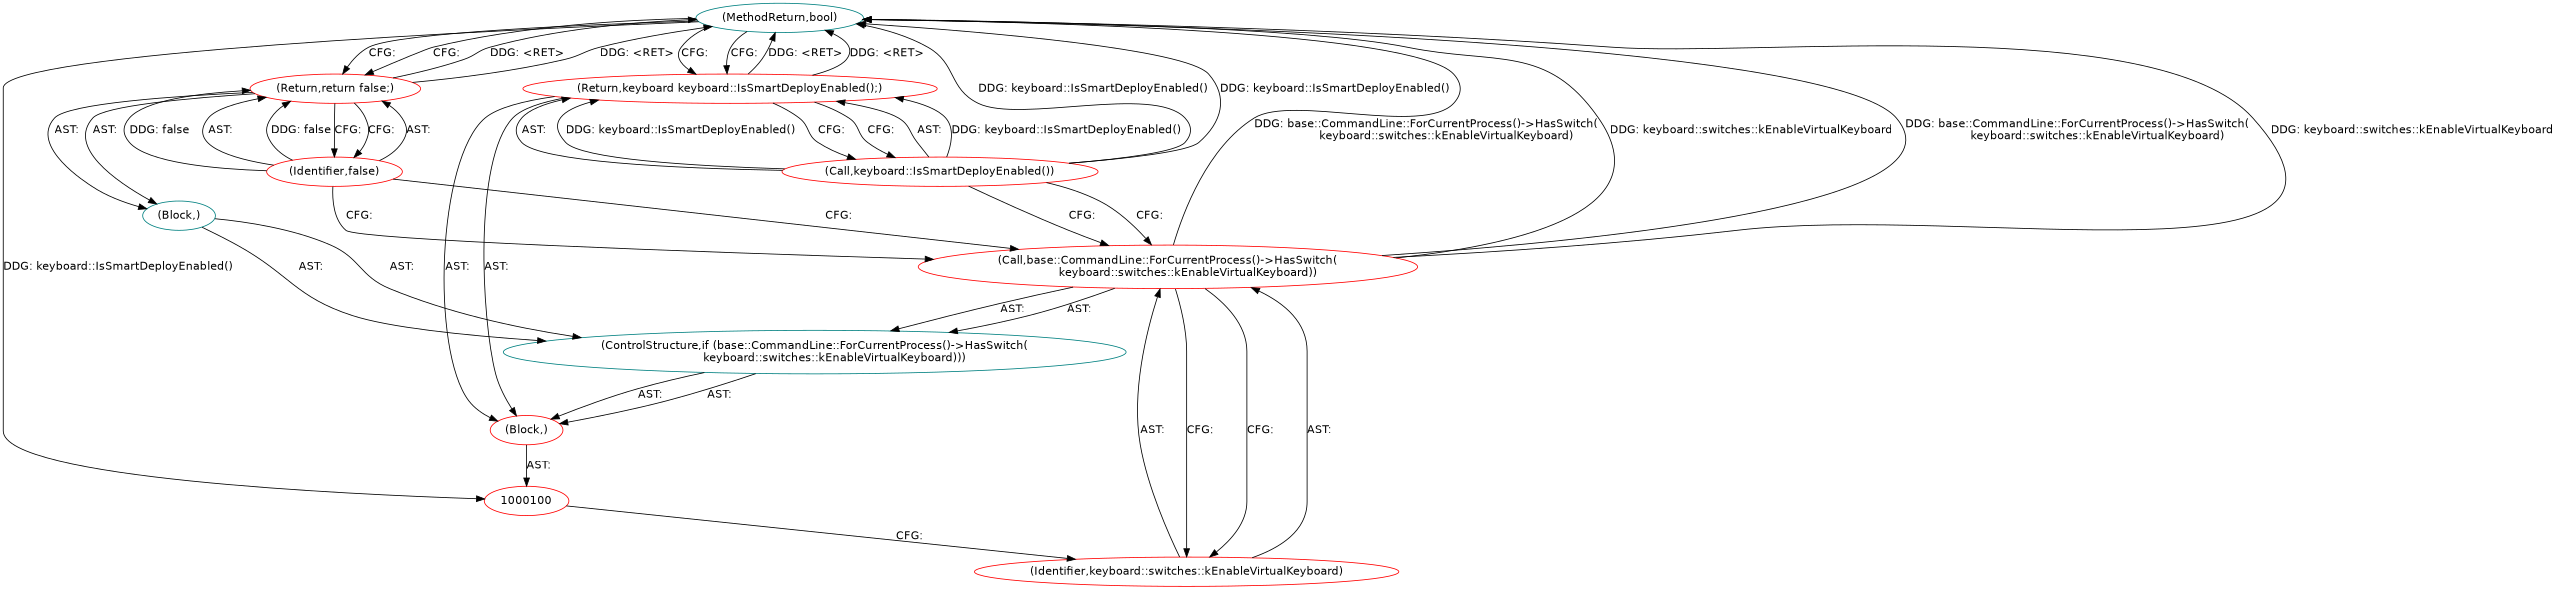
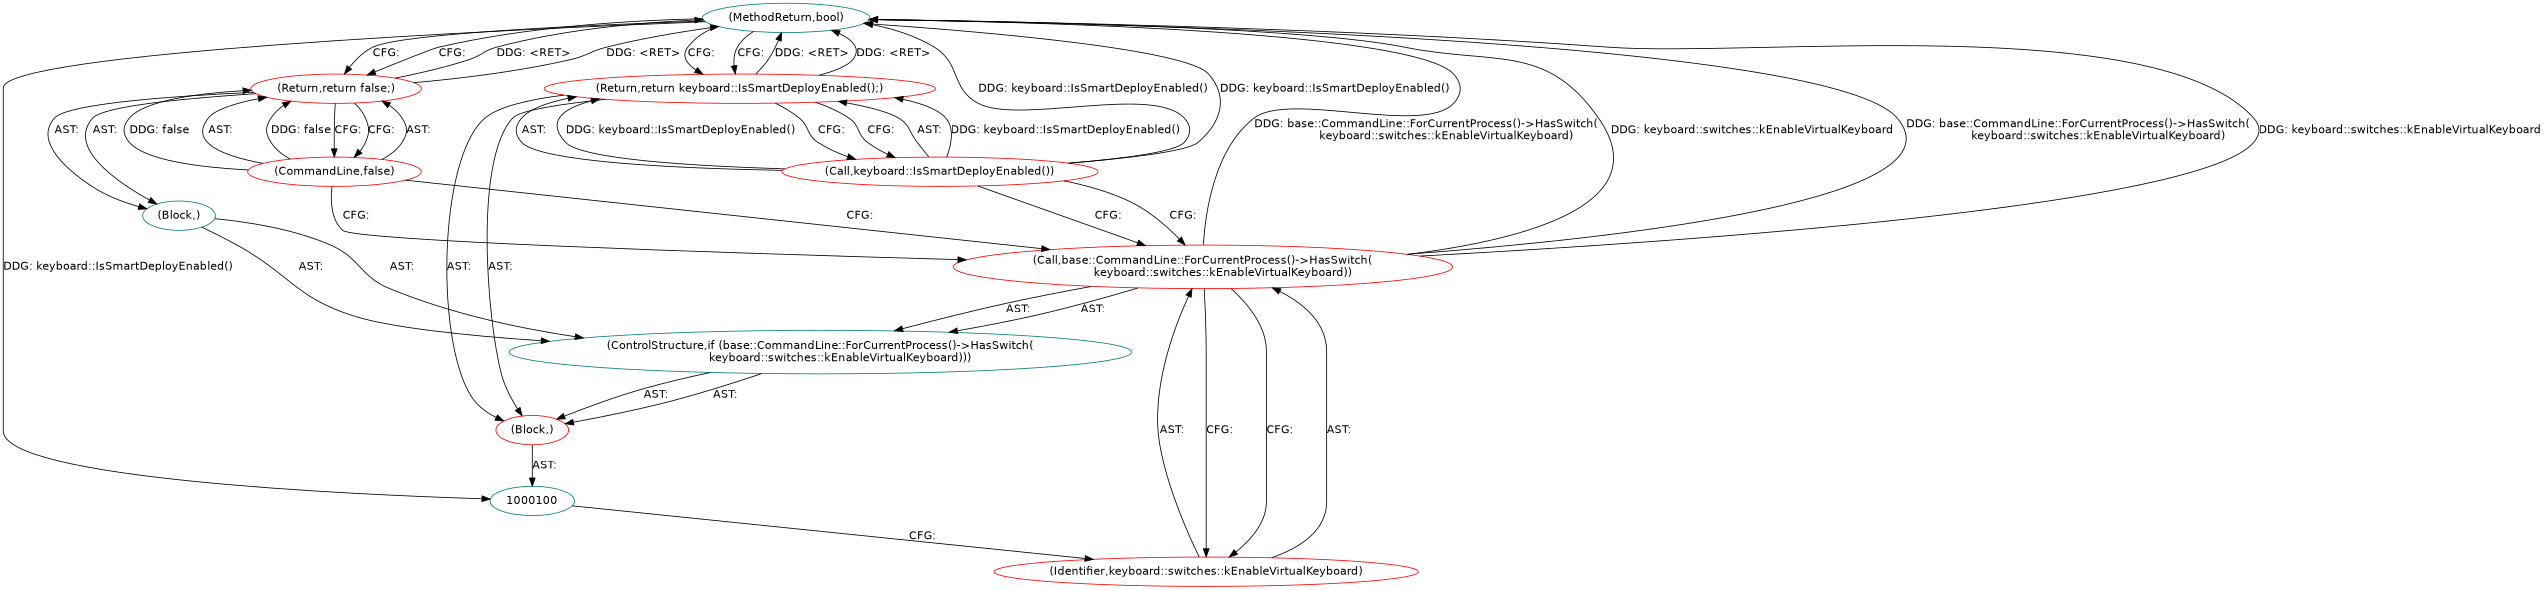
(730, 89) -> (740, 89)
(335, 172) -> (335, 172)
(527, 501) -> (532, 501)
